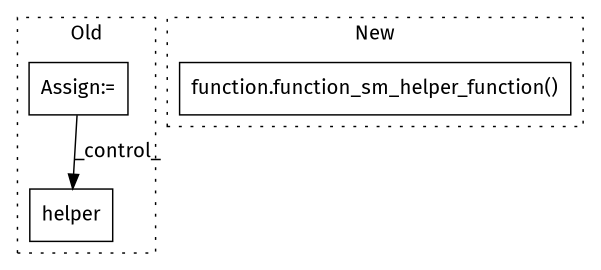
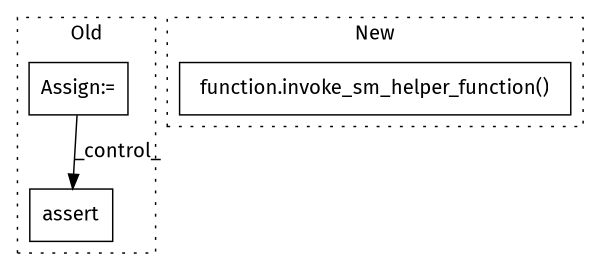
(375, 89) -> (375, 89)
(71, 215) -> (71, 215)
